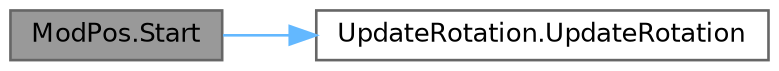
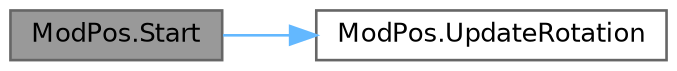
(542, 35) -> (491, 35)
